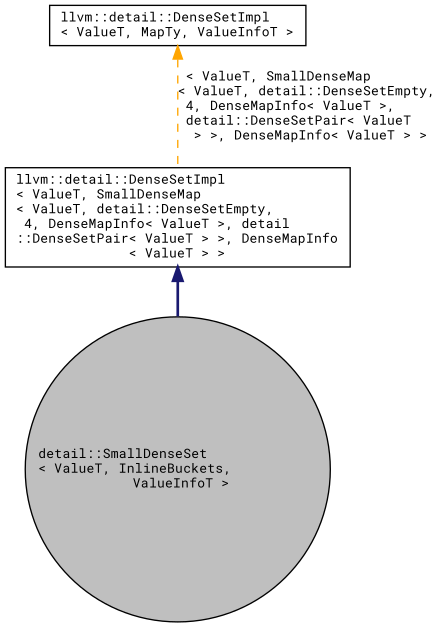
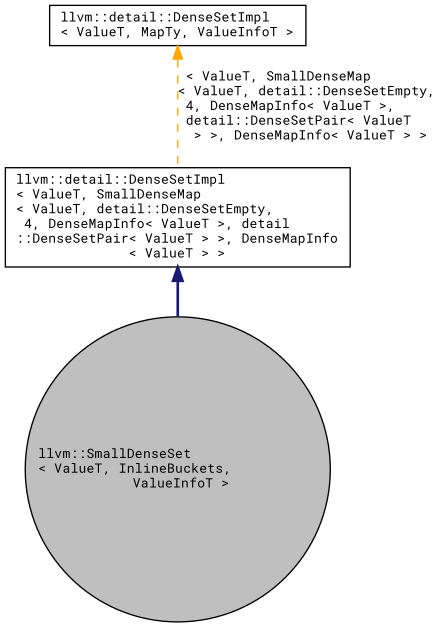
(178, 469) -> (178, 469)
